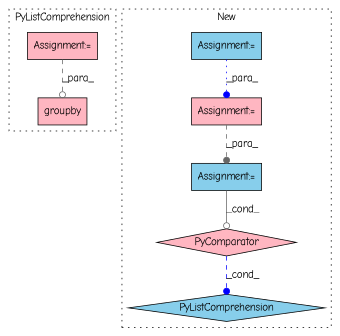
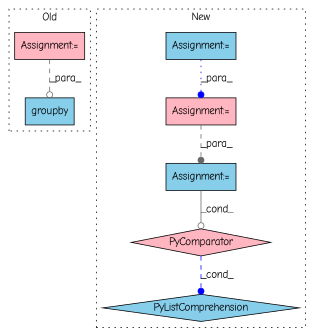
(62, 18) -> (50, 18)
(62, 111) -> (50, 111)
